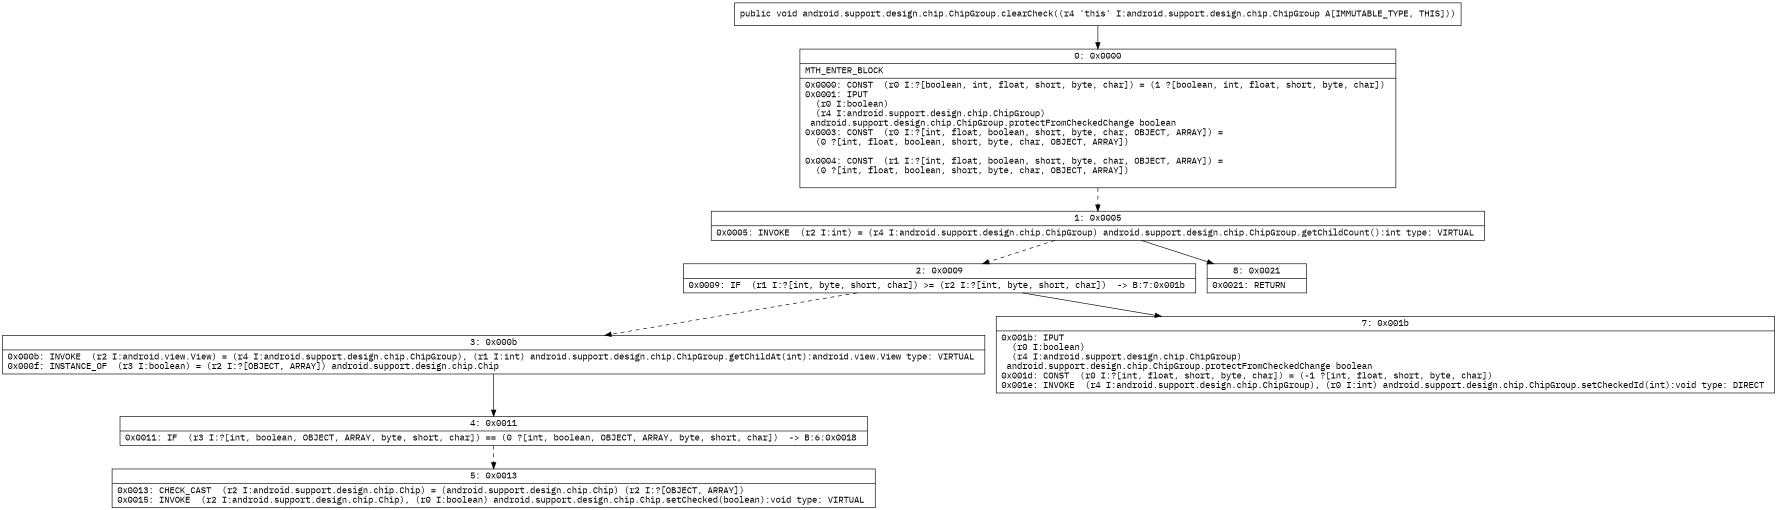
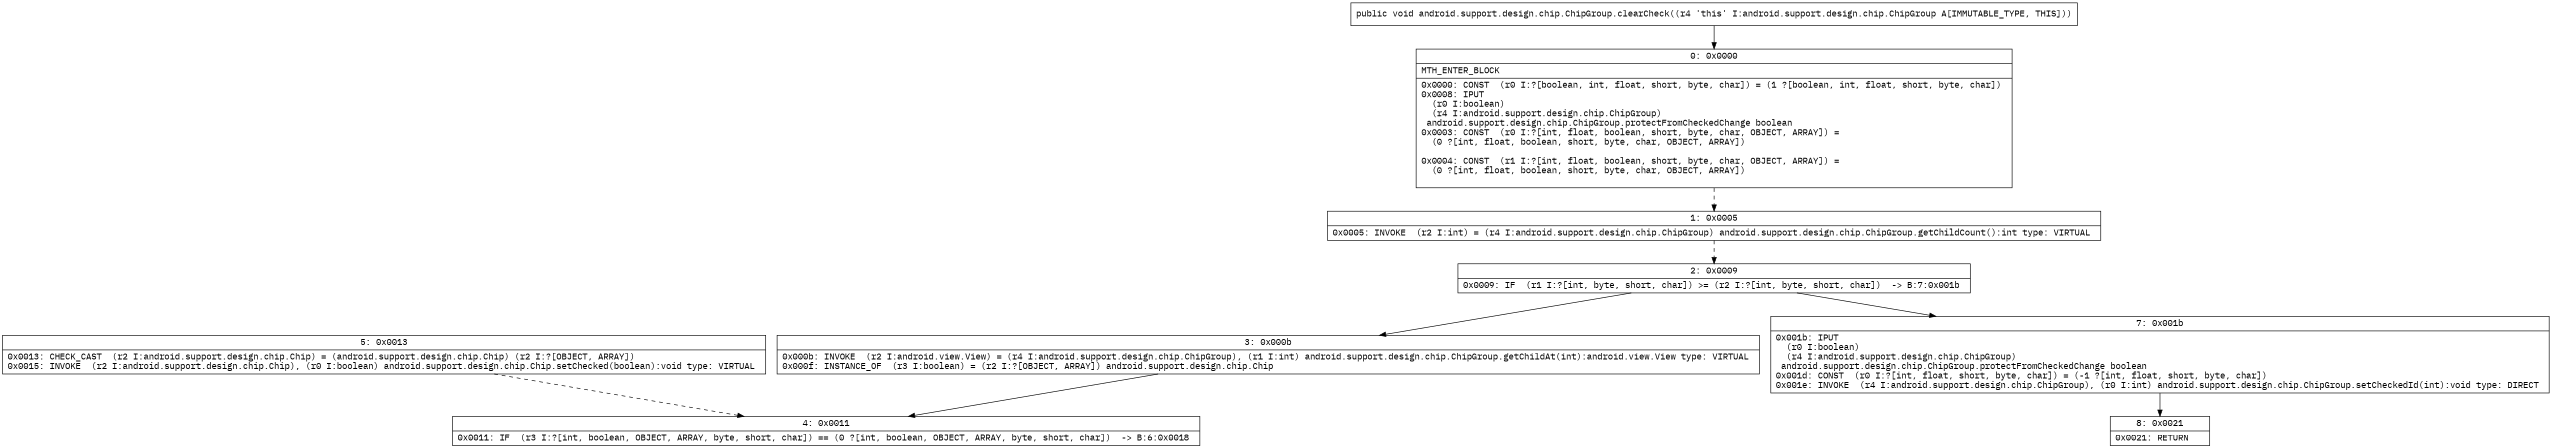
(842, 95) -> (1458, 95)
(1174, 251) -> (2160, 401)
(734, 314) -> (1509, 314)
(494, 454) -> (616, 395)
